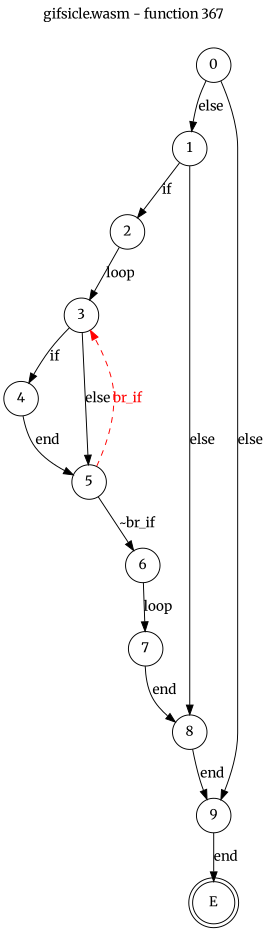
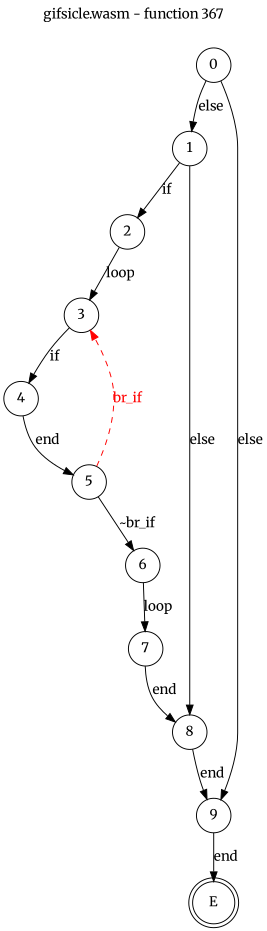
(85, 394) -> none
